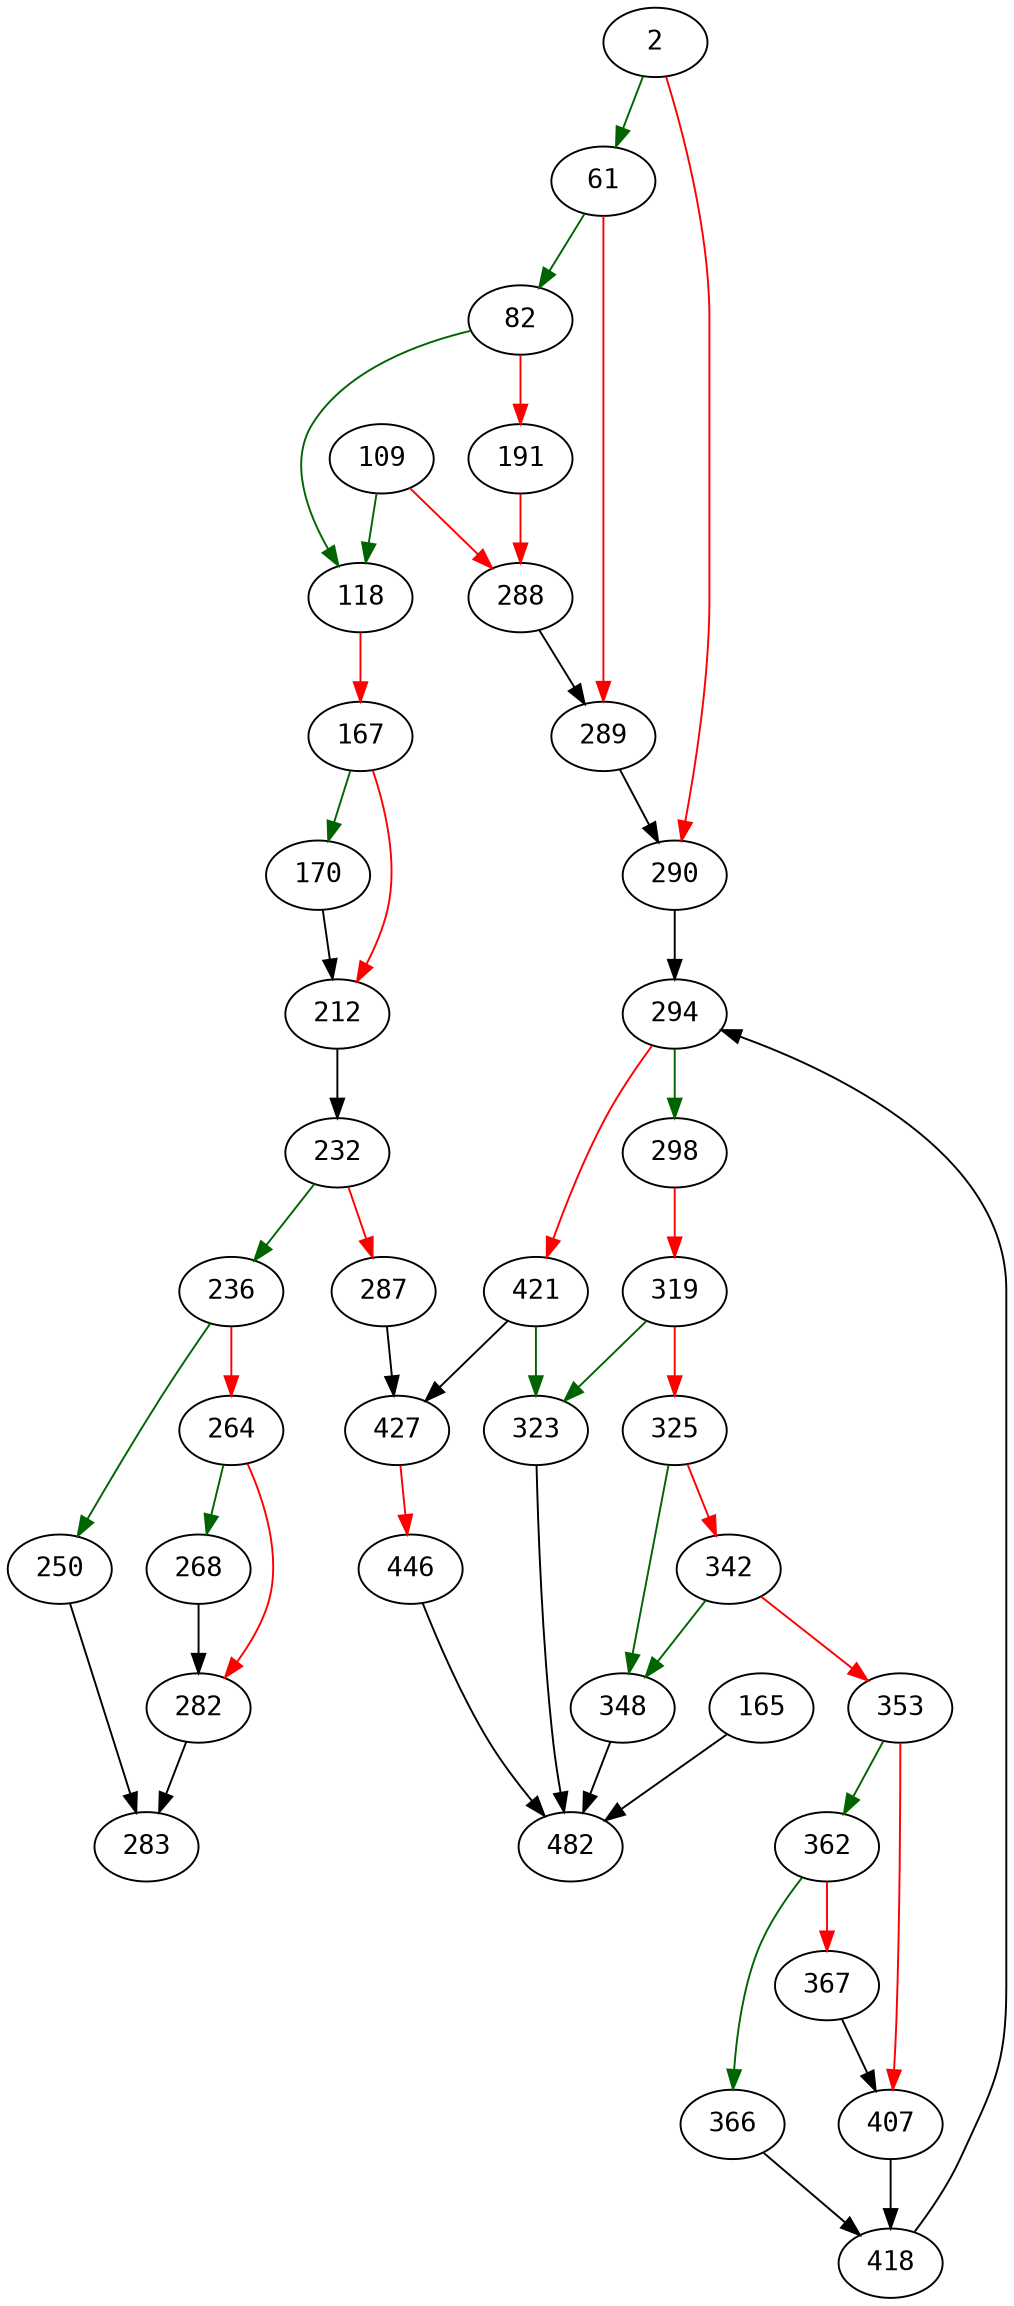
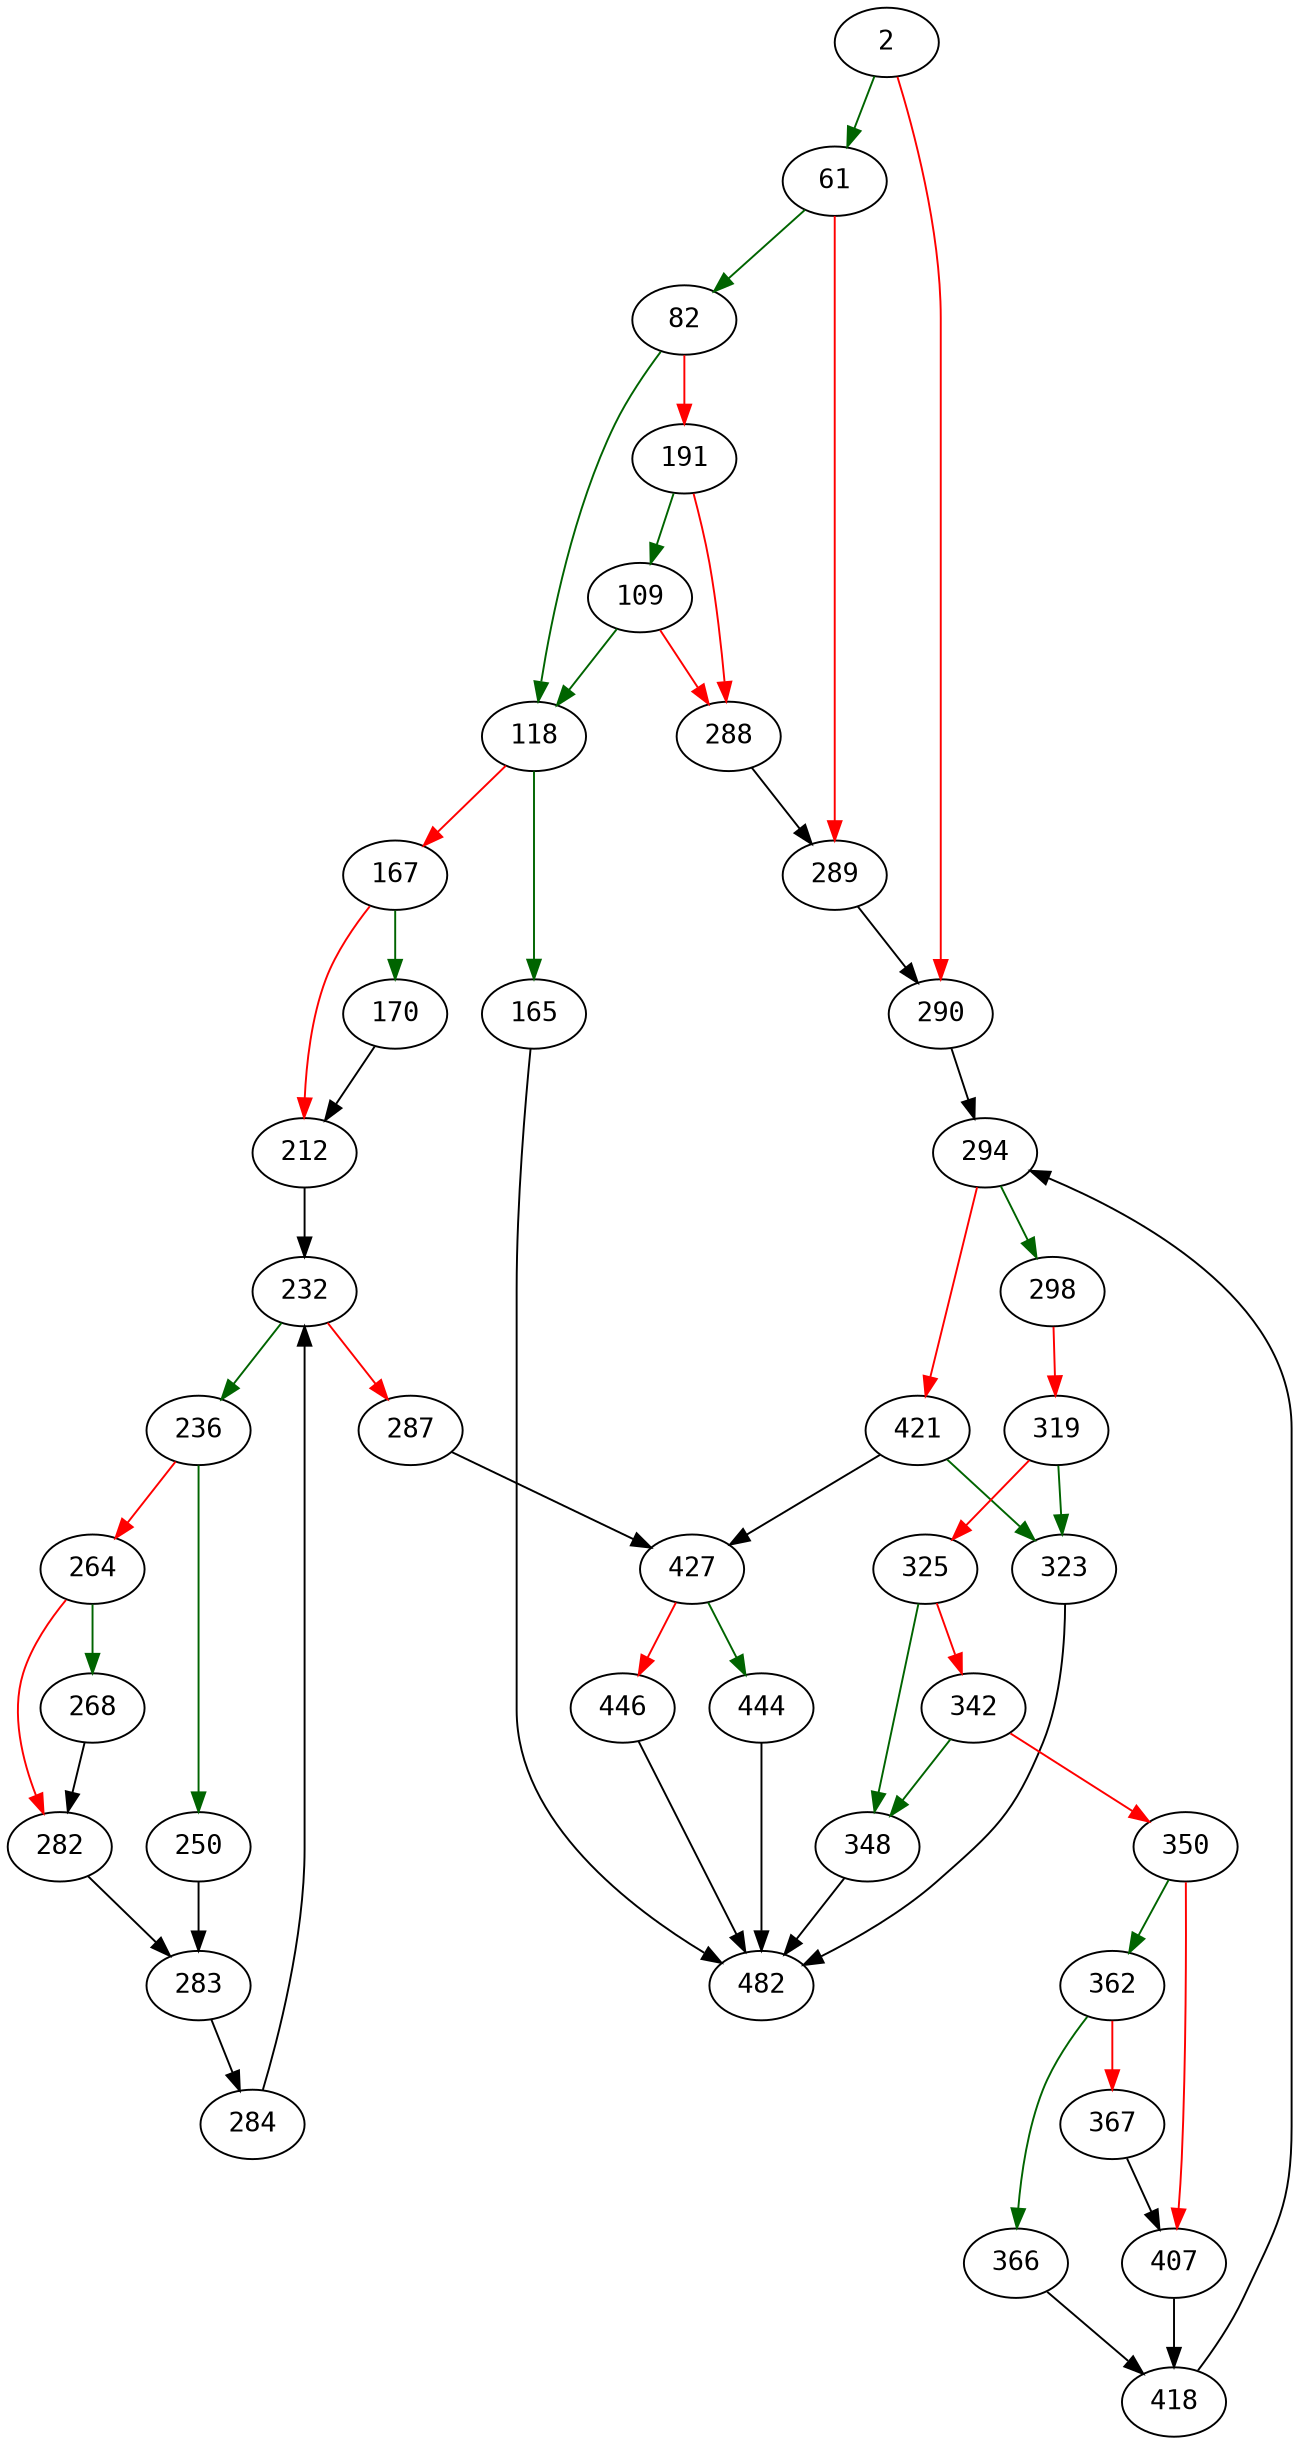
none -> (665, 519)
none -> (534, 865)
none -> (761, 1708)
(900, 1708) -> (1186, 1847)
none -> (253, 2124)
